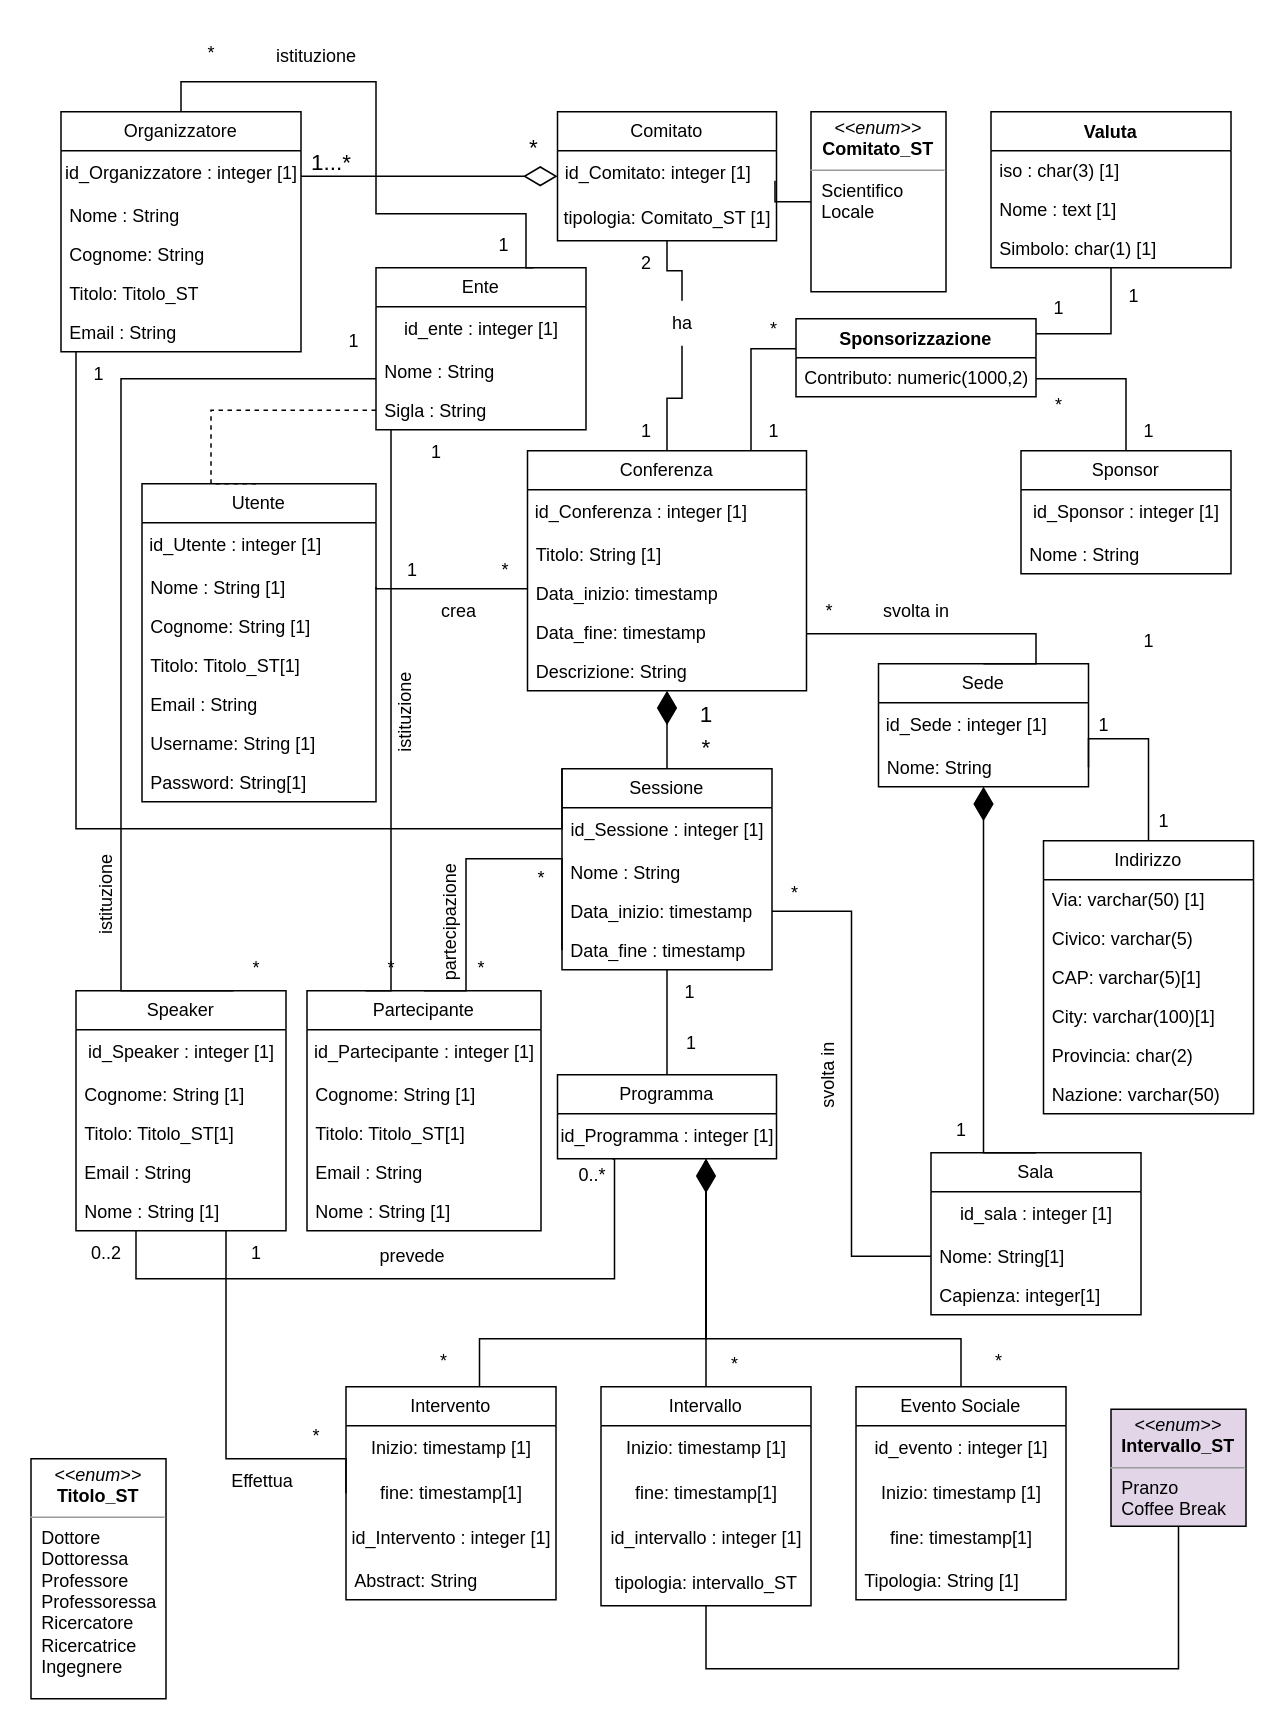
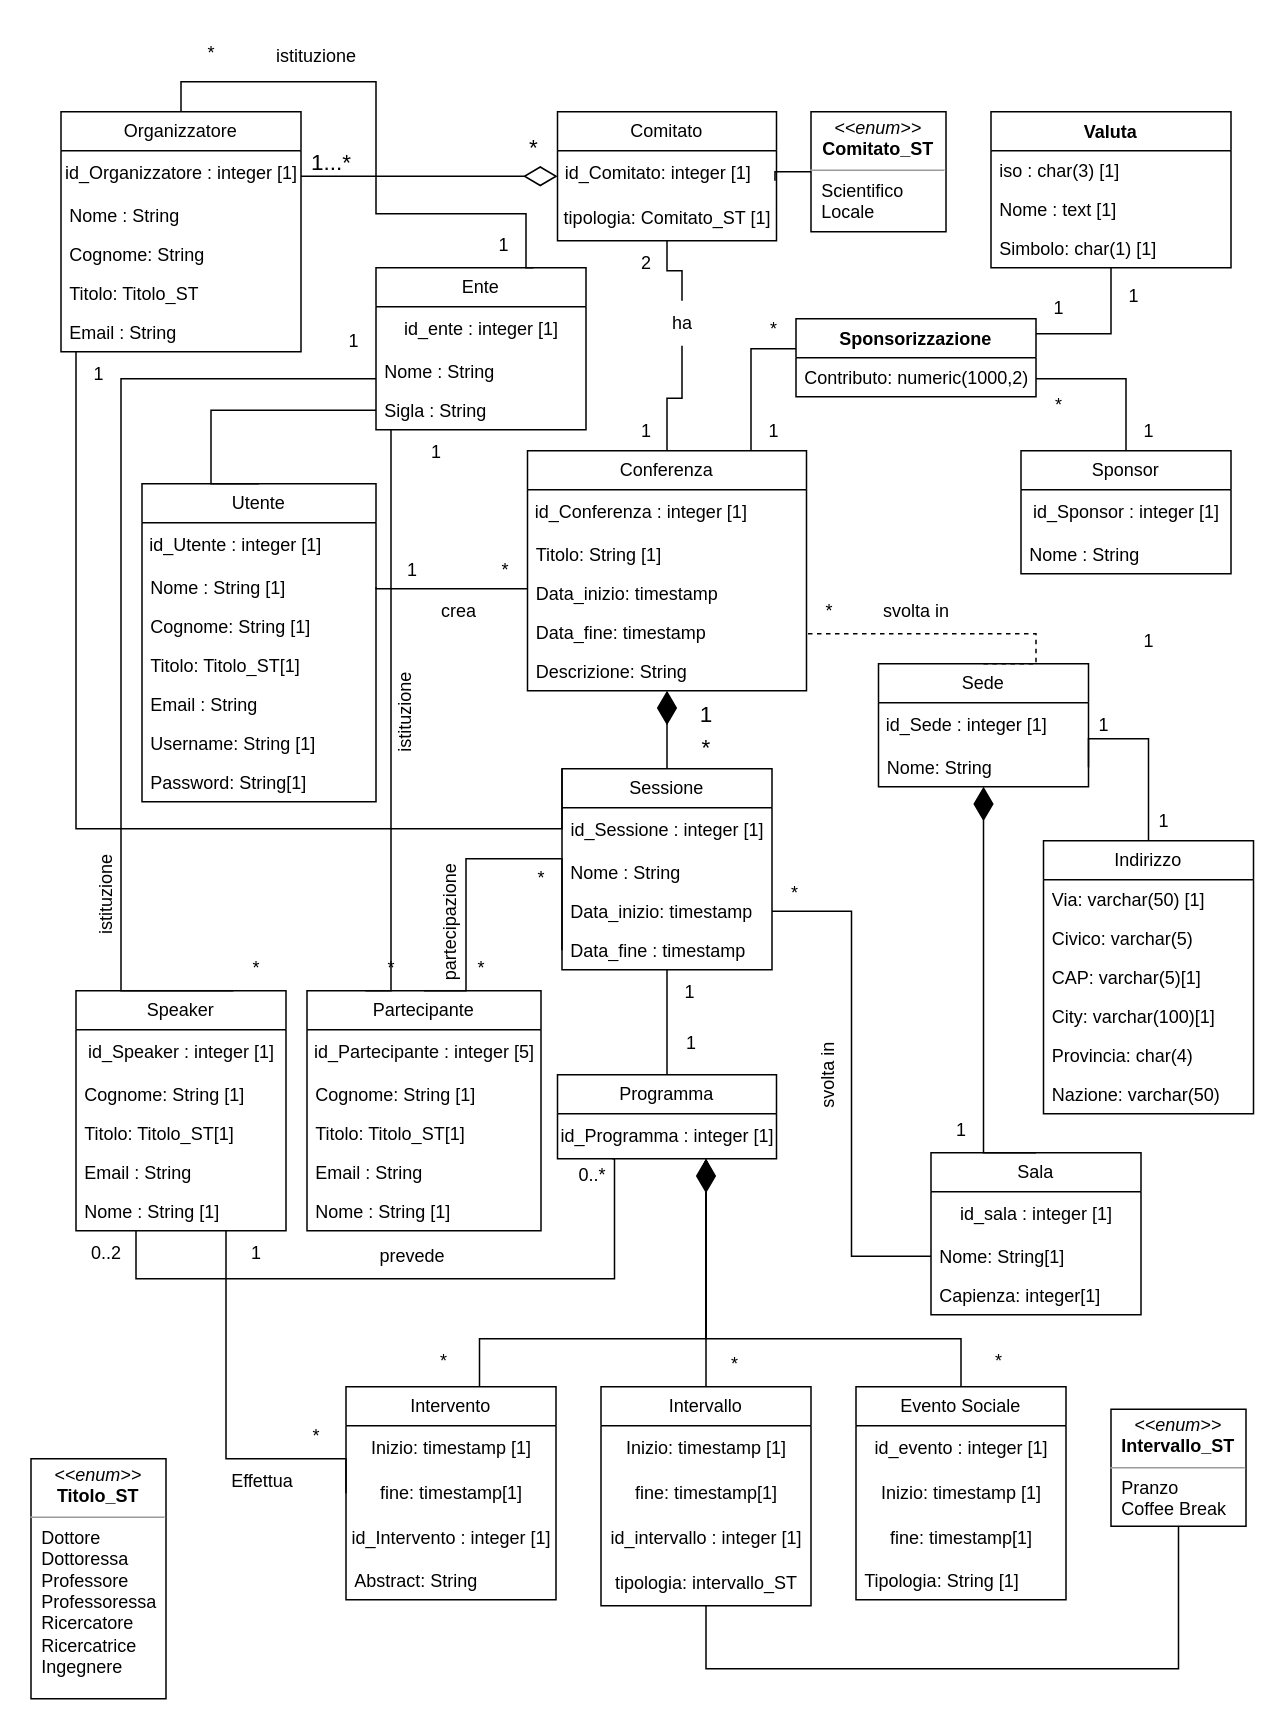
(878, 202) -> (878, 172)
(257, 410) -> (257, 410)
(935, 634) -> (935, 634)
(425, 1052) -> (425, 1052)
(1134, 1057) -> (1134, 1057)
(1178, 1468) -> (1178, 1468)
